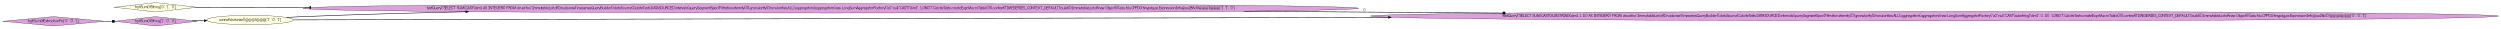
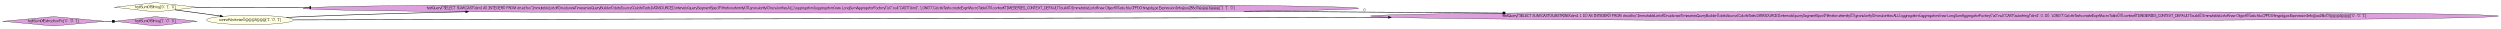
(198, 21) -> (197, 13)
